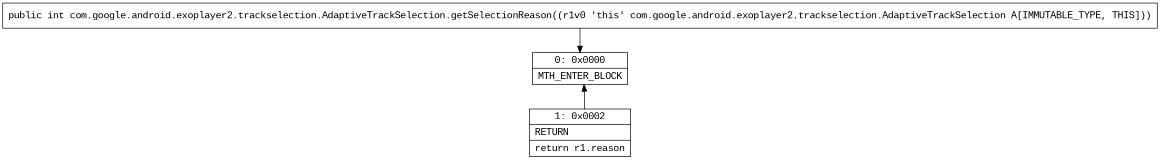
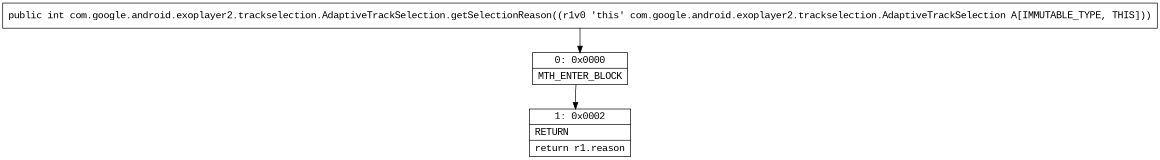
(585, 100) -> (576, 93)
